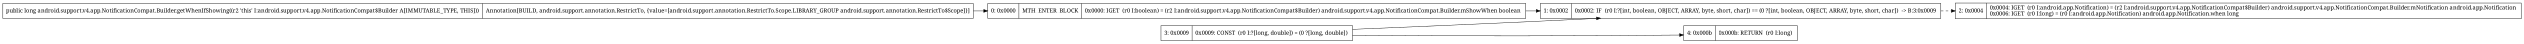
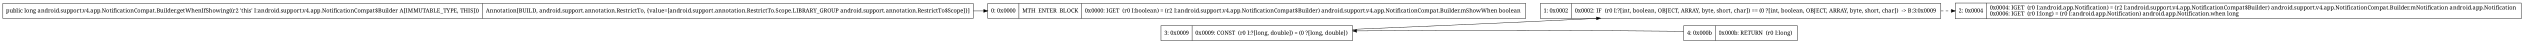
(1531, 11) -> none
(1516, 36) -> (1520, 30)
